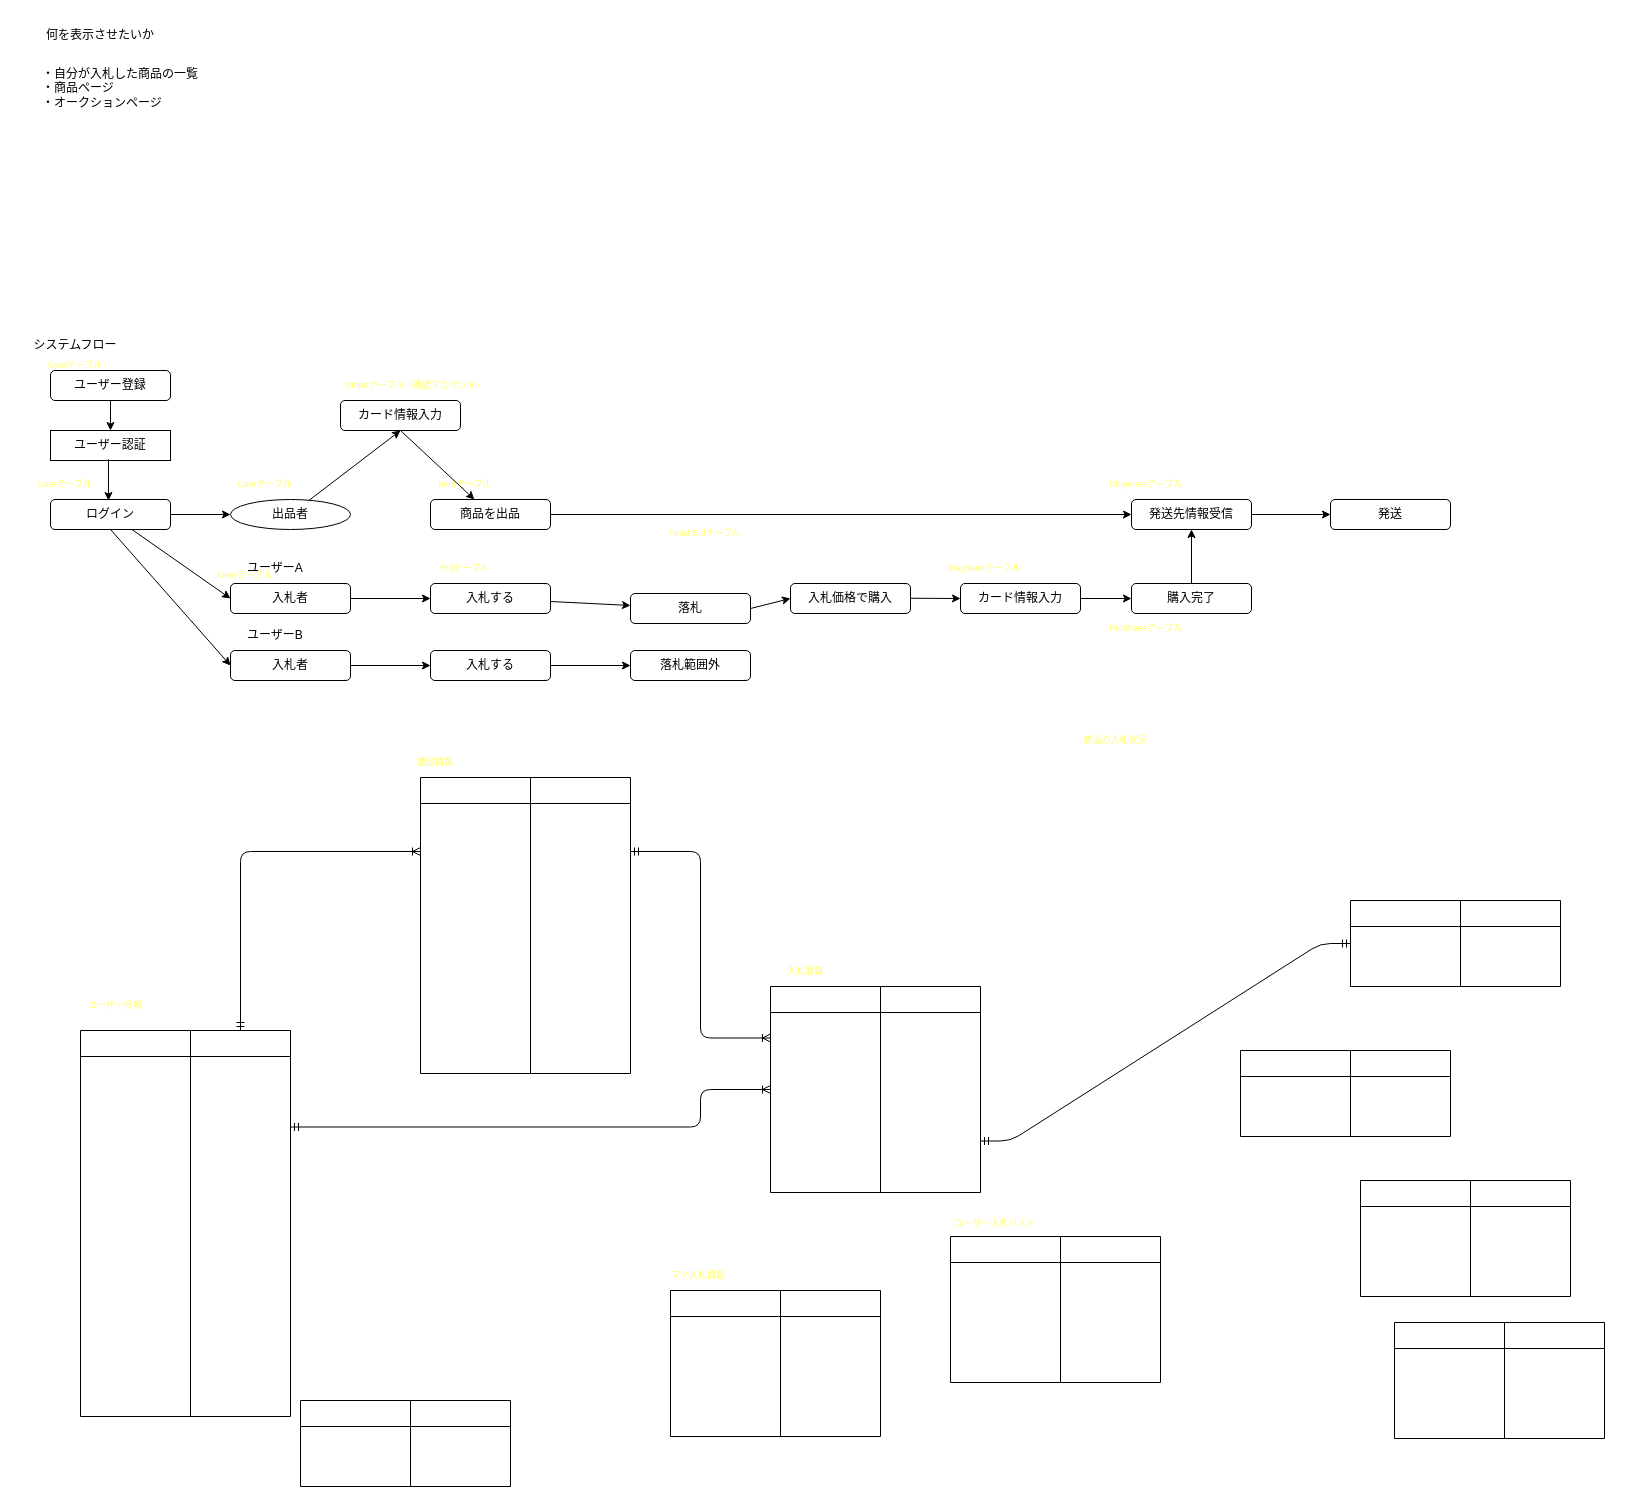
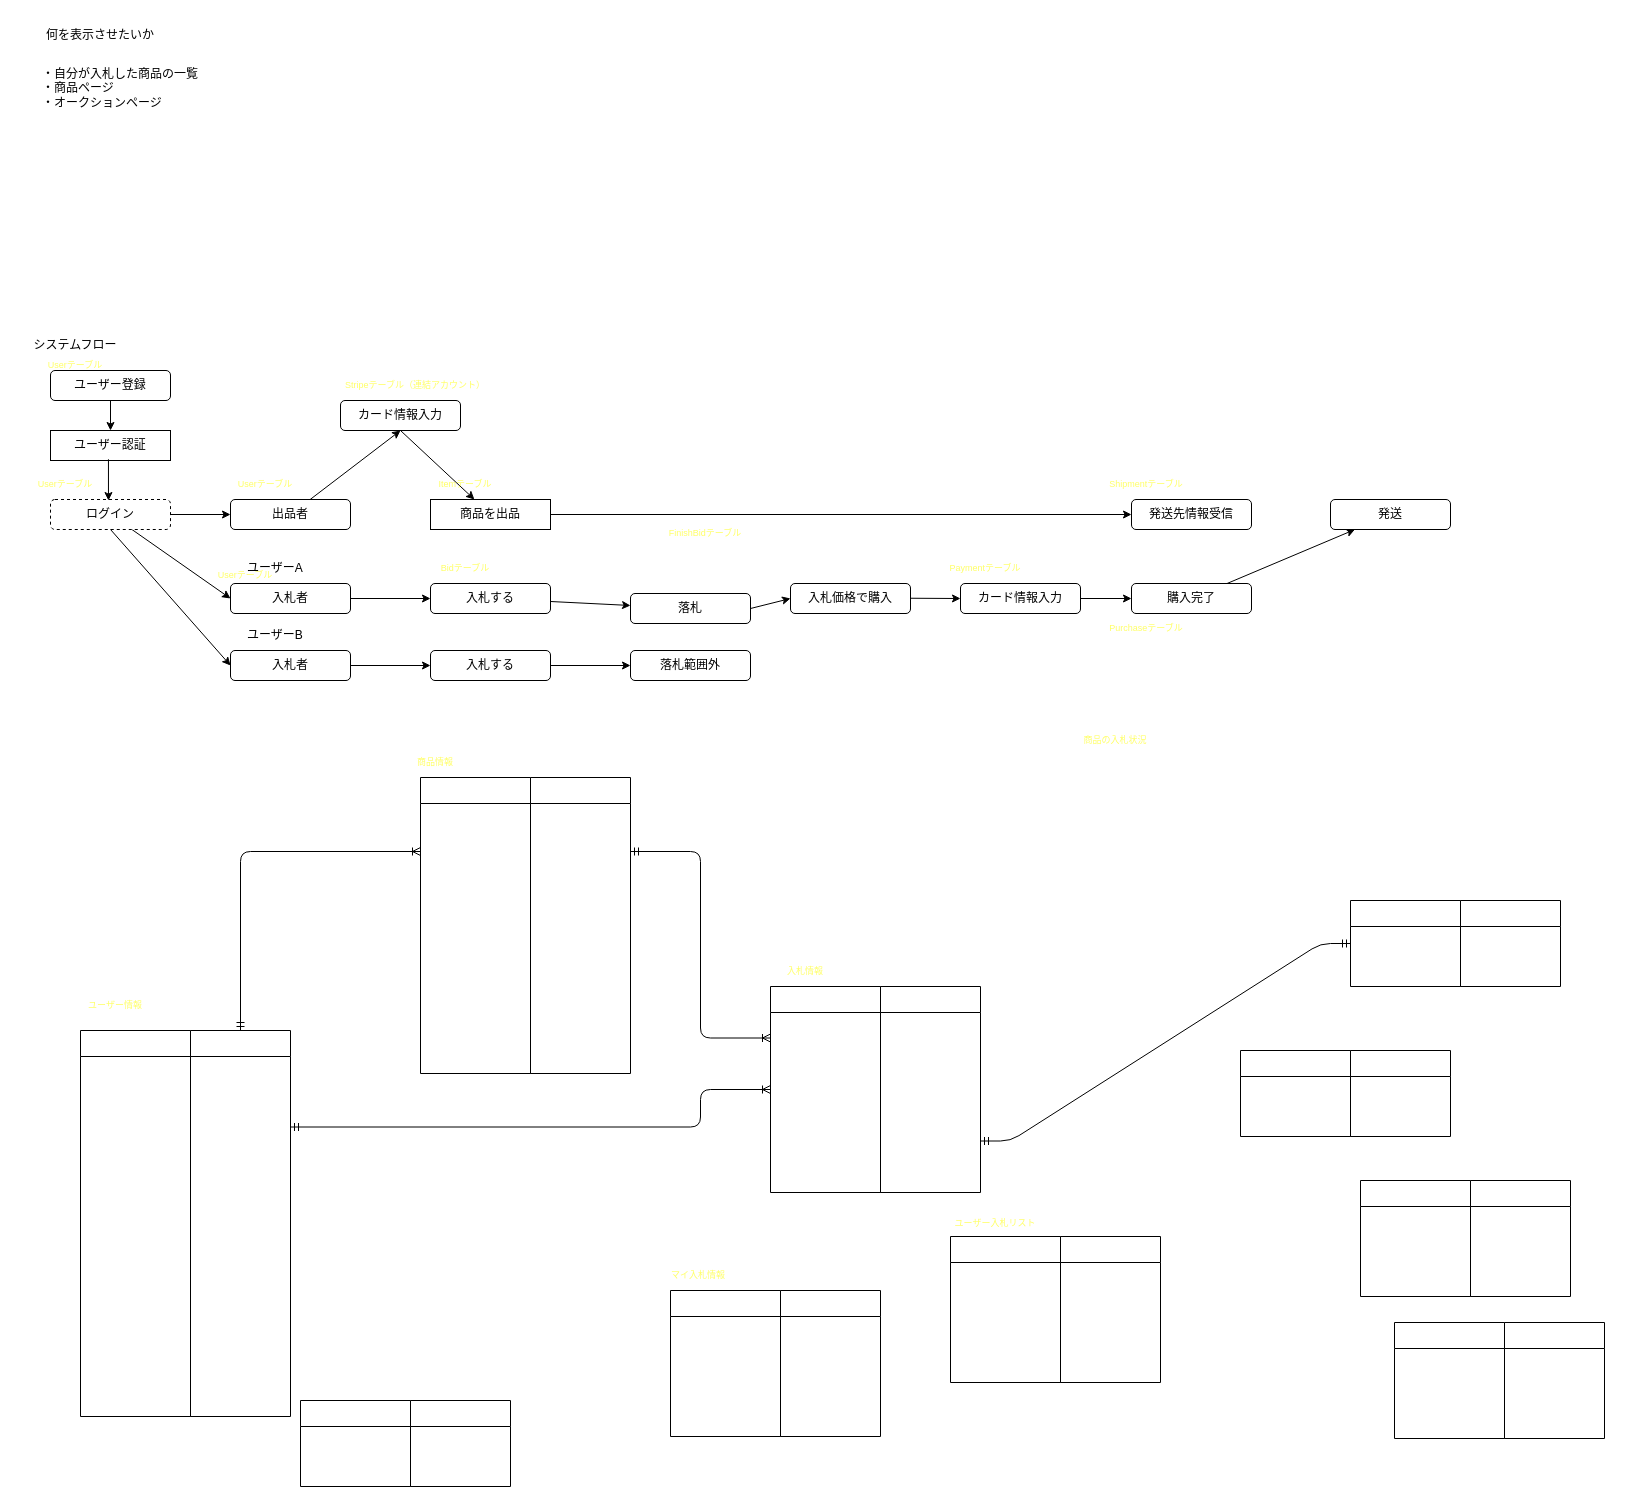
(111, 515) -> (111, 515)
(291, 515) -> (291, 515)
(491, 515) -> (491, 515)
(1288, 515) -> none
(1192, 560) -> (1288, 558)
